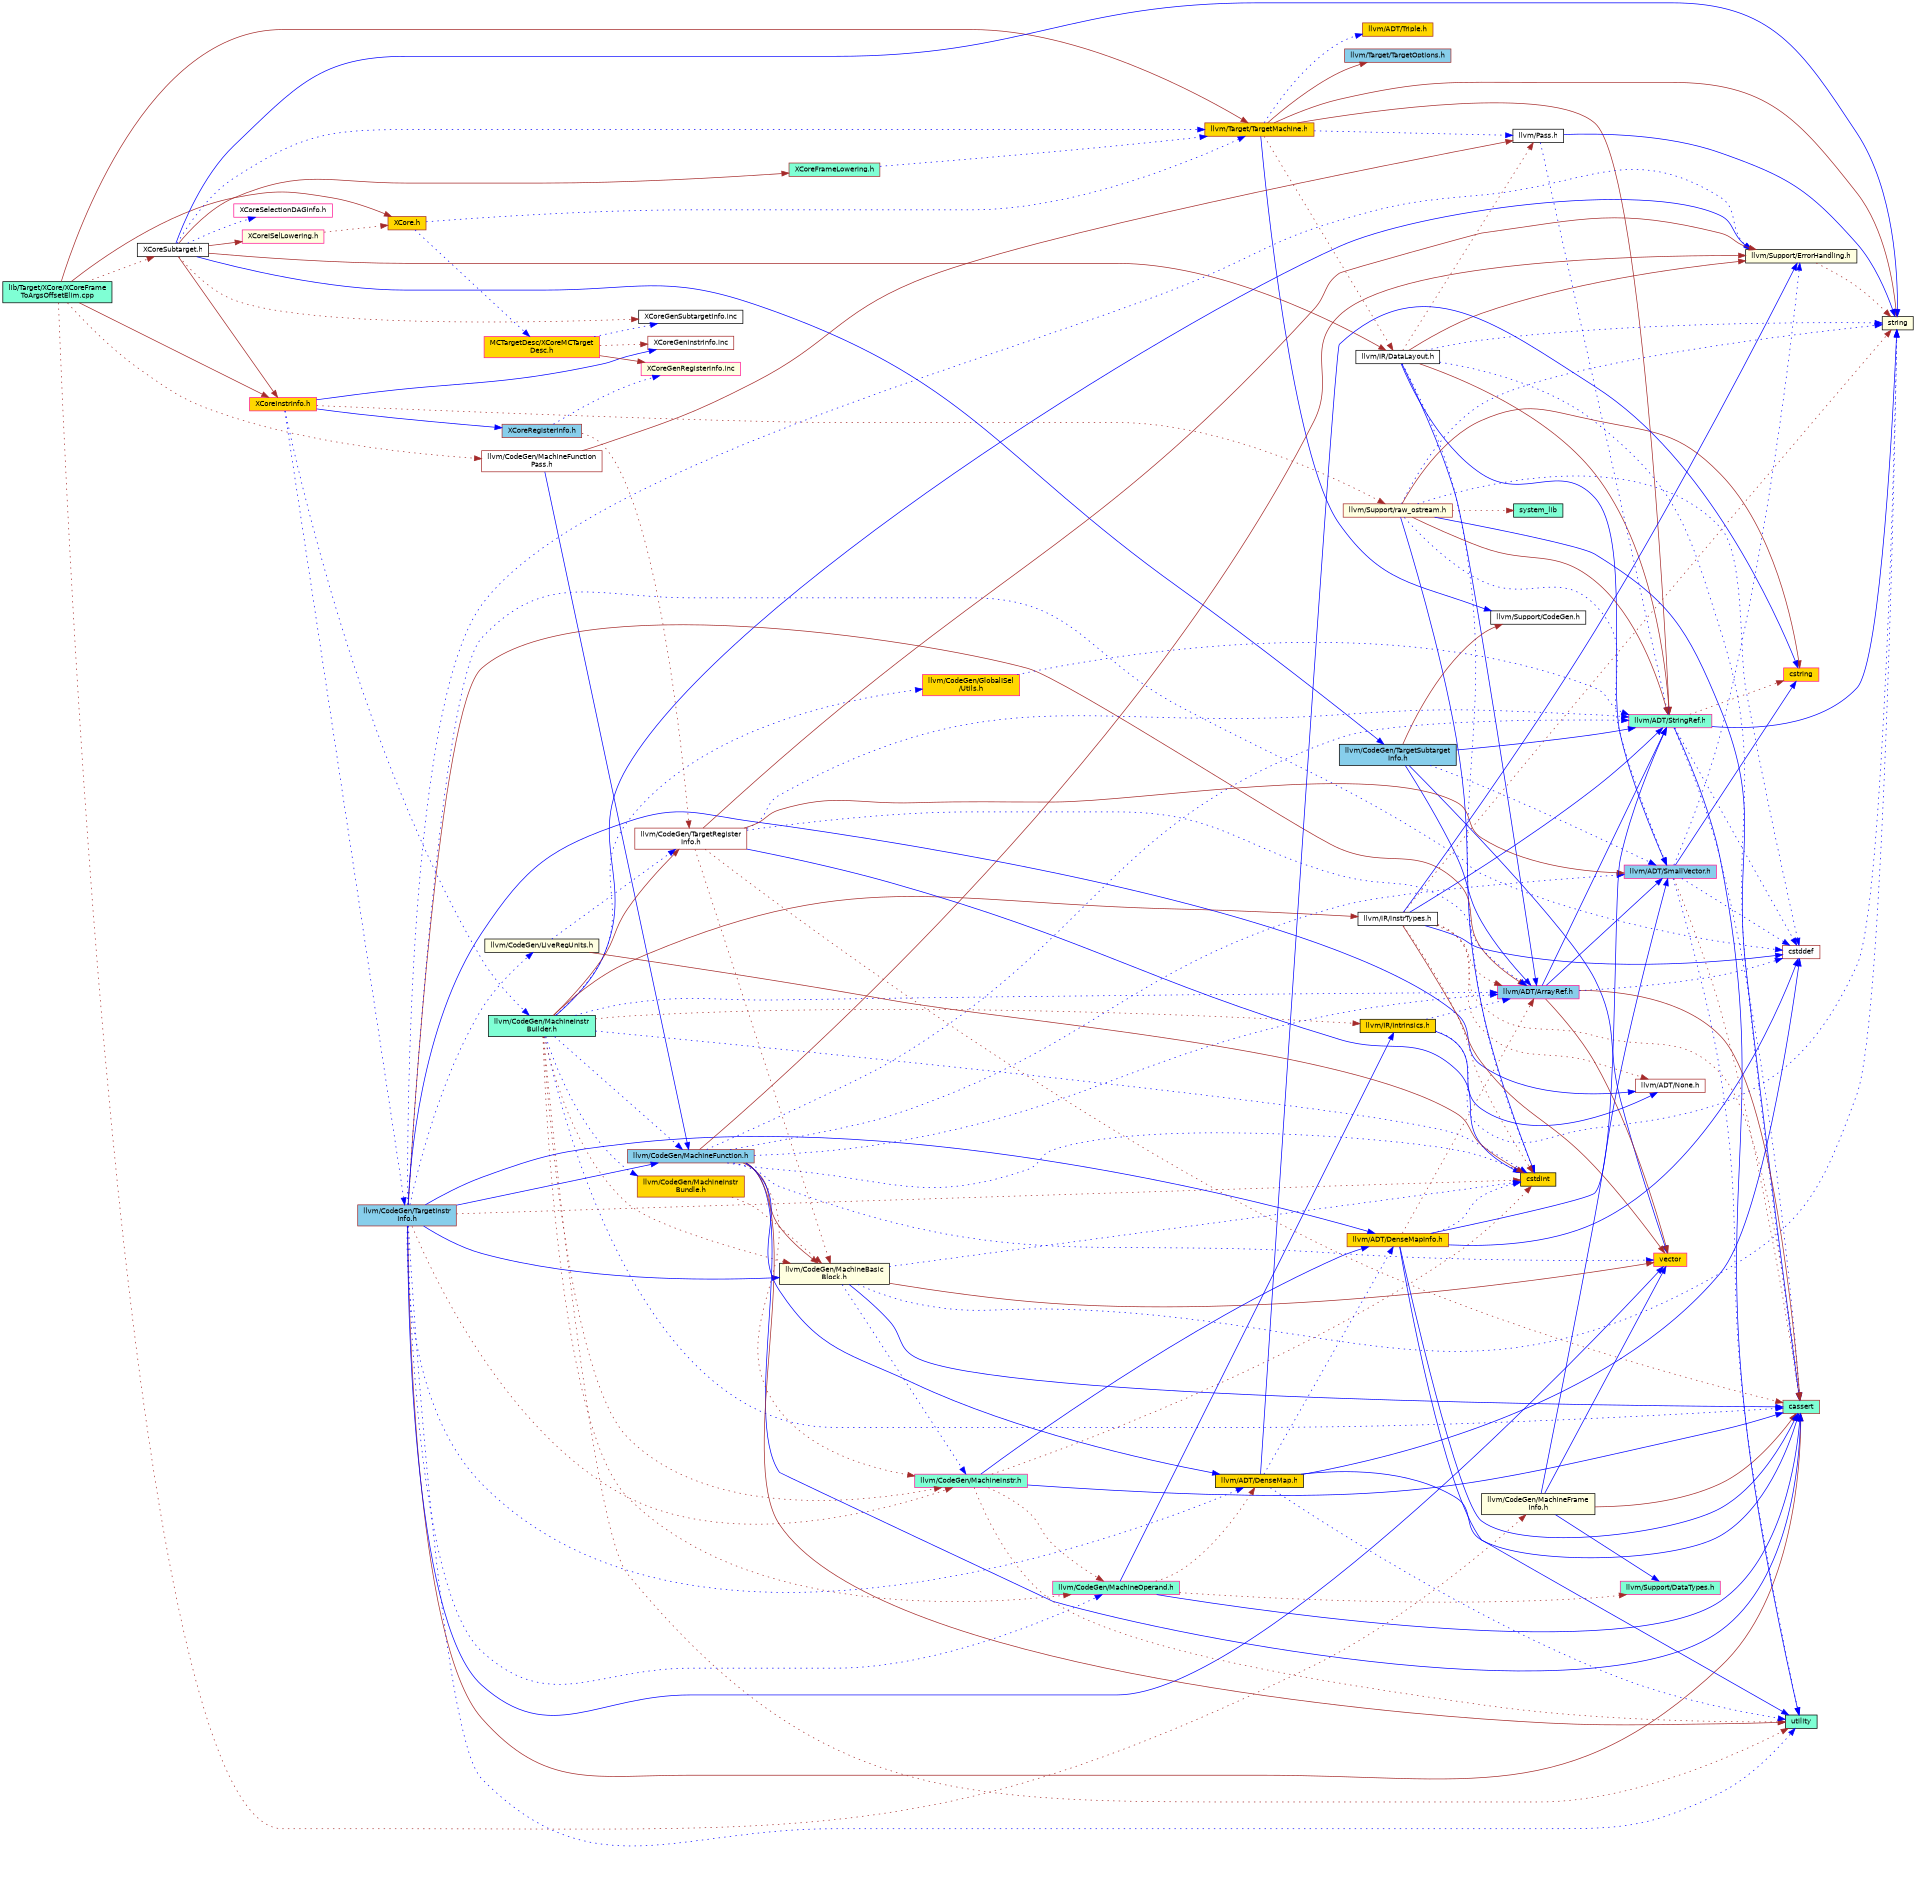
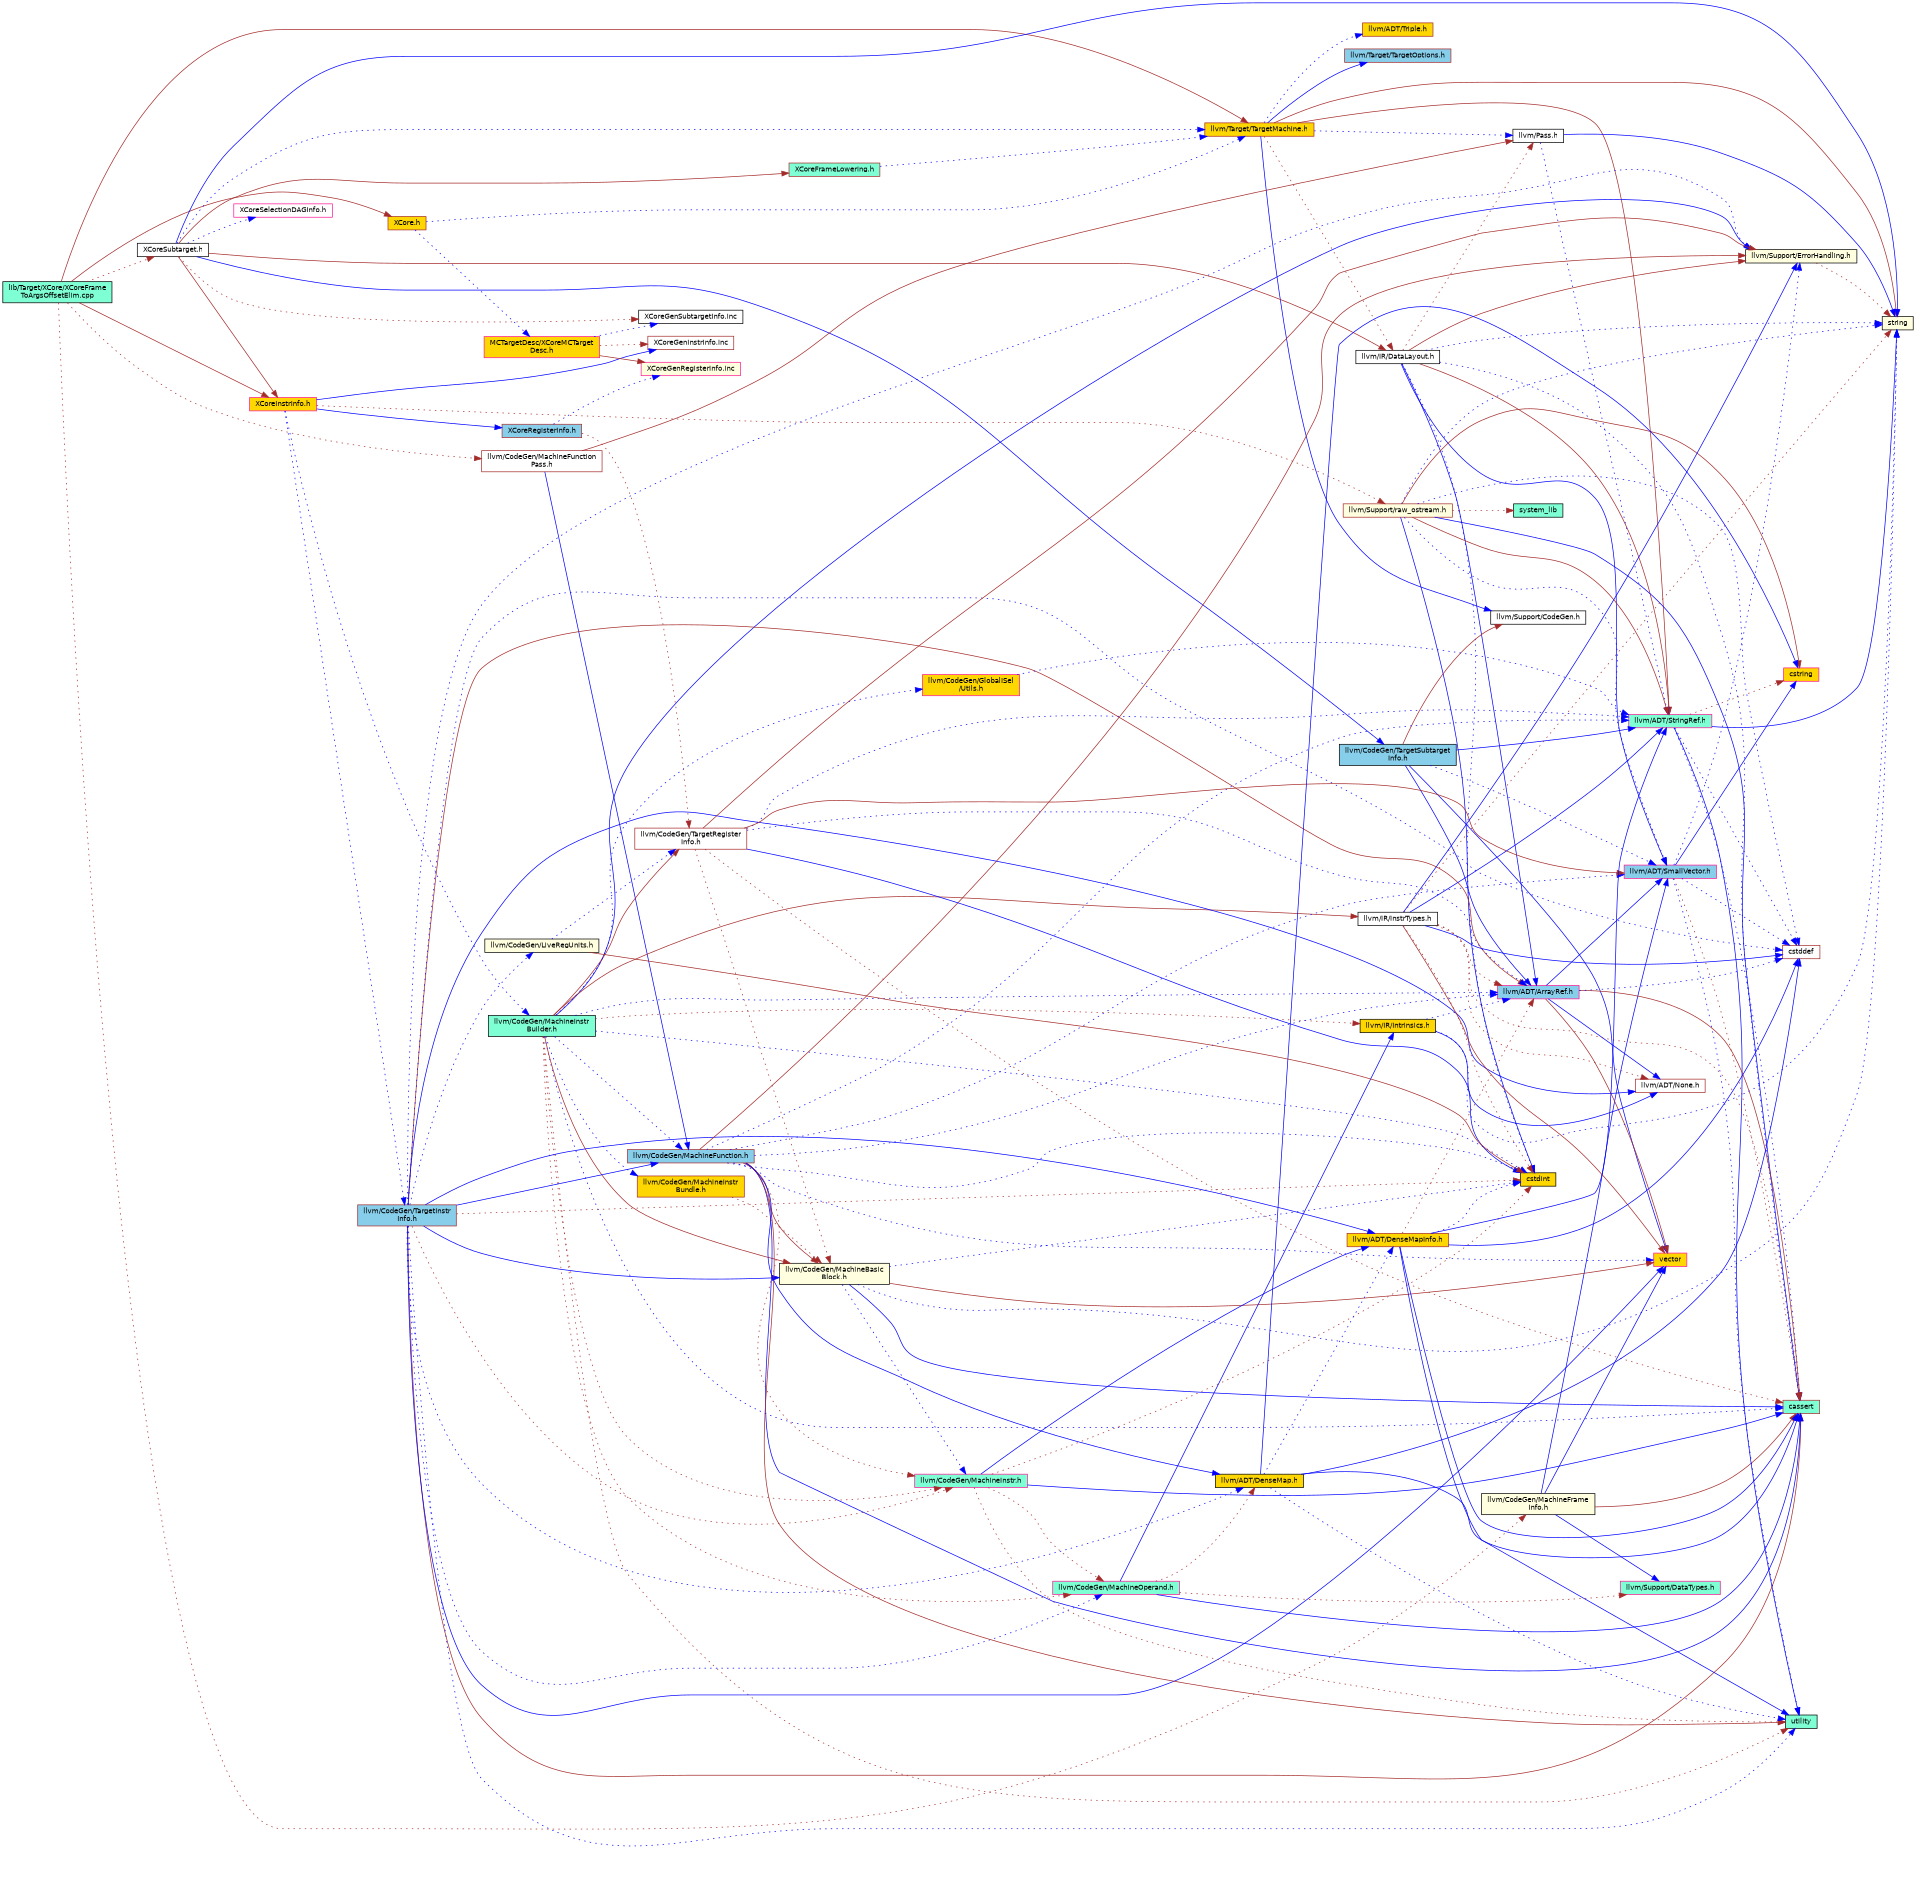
(1311, 89) -> (1311, 89)
(283, 237) -> none
(1603, 860) -> (1591, 1029)
(620, 1196) -> (620, 1196)
